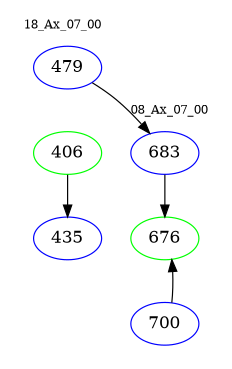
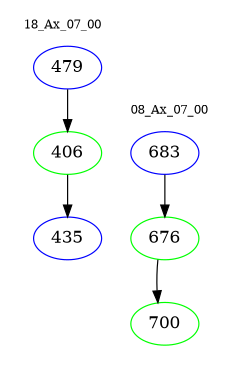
(129, 111) -> (68, 104)
(173, 287) -> (157, 275)
(165, 324) -> (165, 324)
